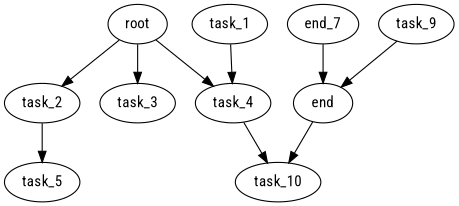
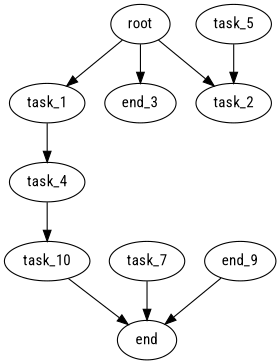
(323, 24) -> (147, 261)
(416, 24) -> (240, 261)
(180, 60) -> (99, 59)
(138, 103) -> (140, 103)
(42, 137) -> (234, 58)
(303, 138) -> (94, 298)
